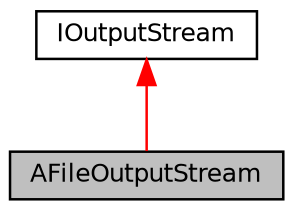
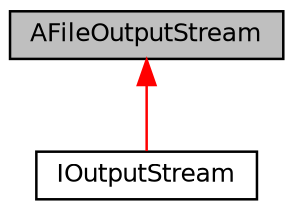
(147, 118) -> (147, 118)
